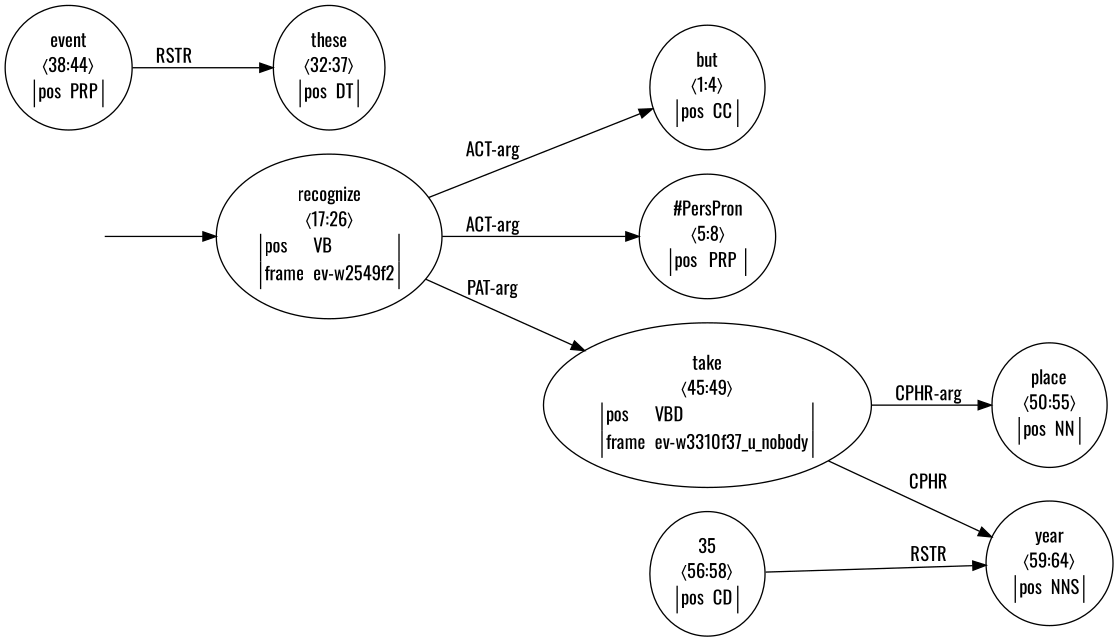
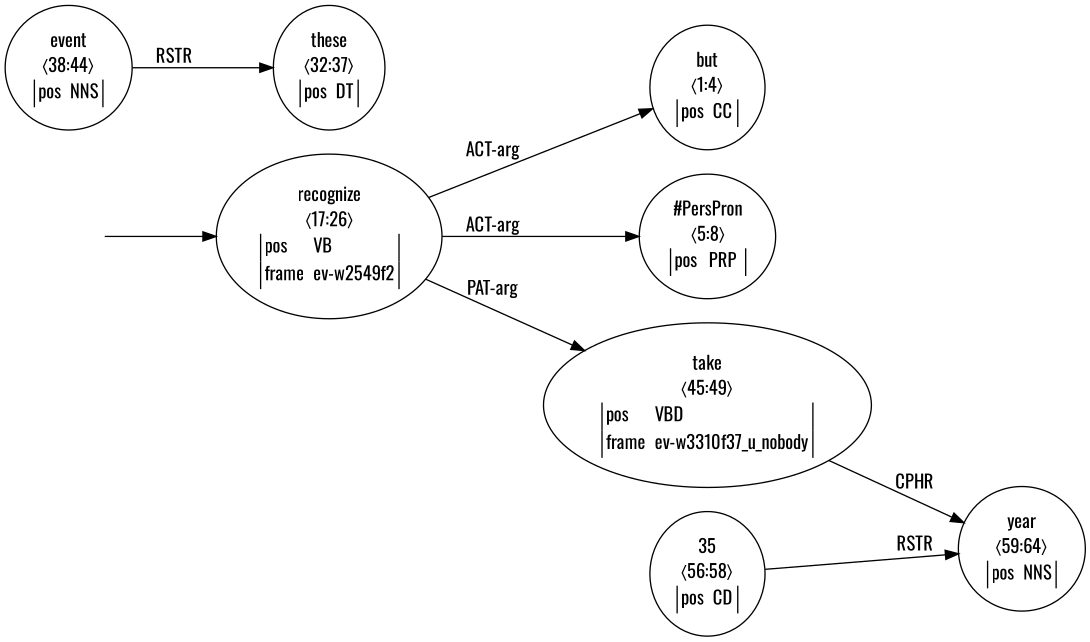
(84, 93) -> (84, 93)
(1050, 405) -> none
